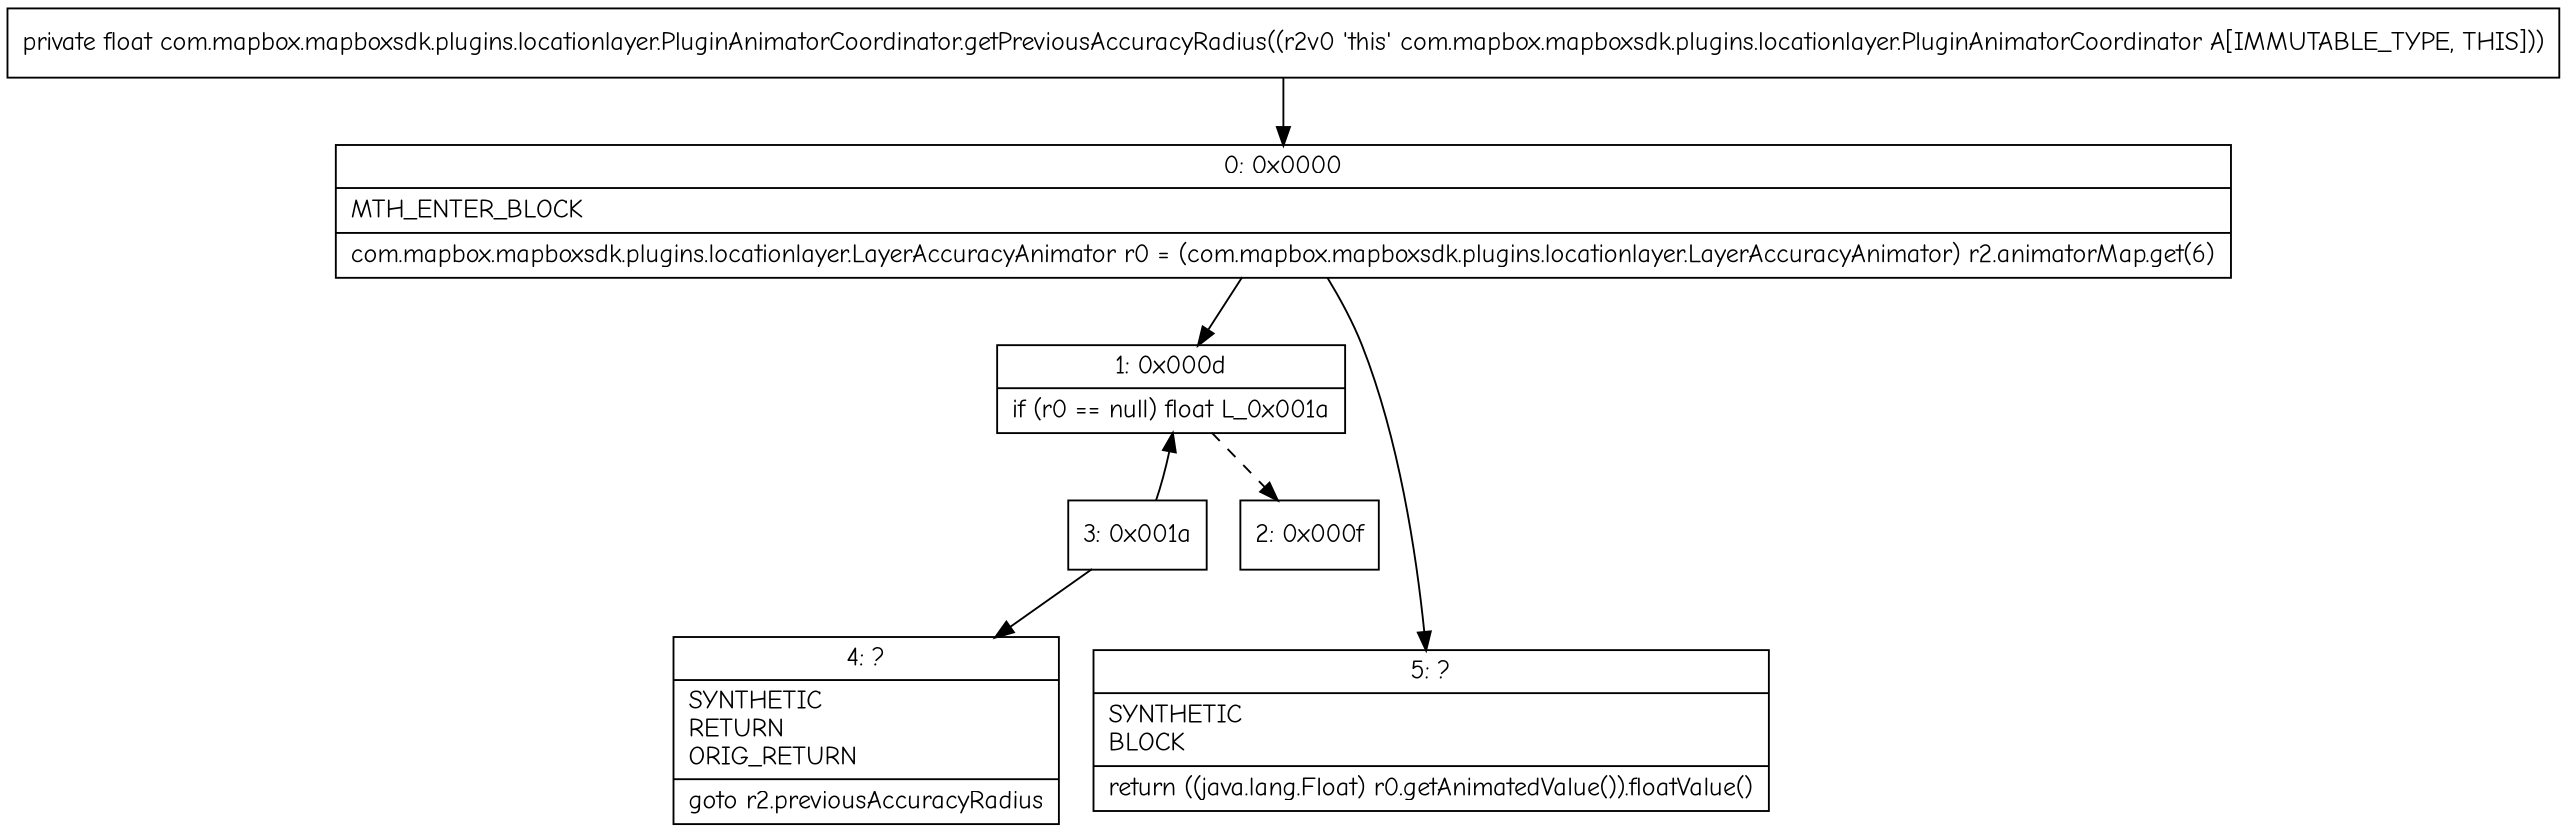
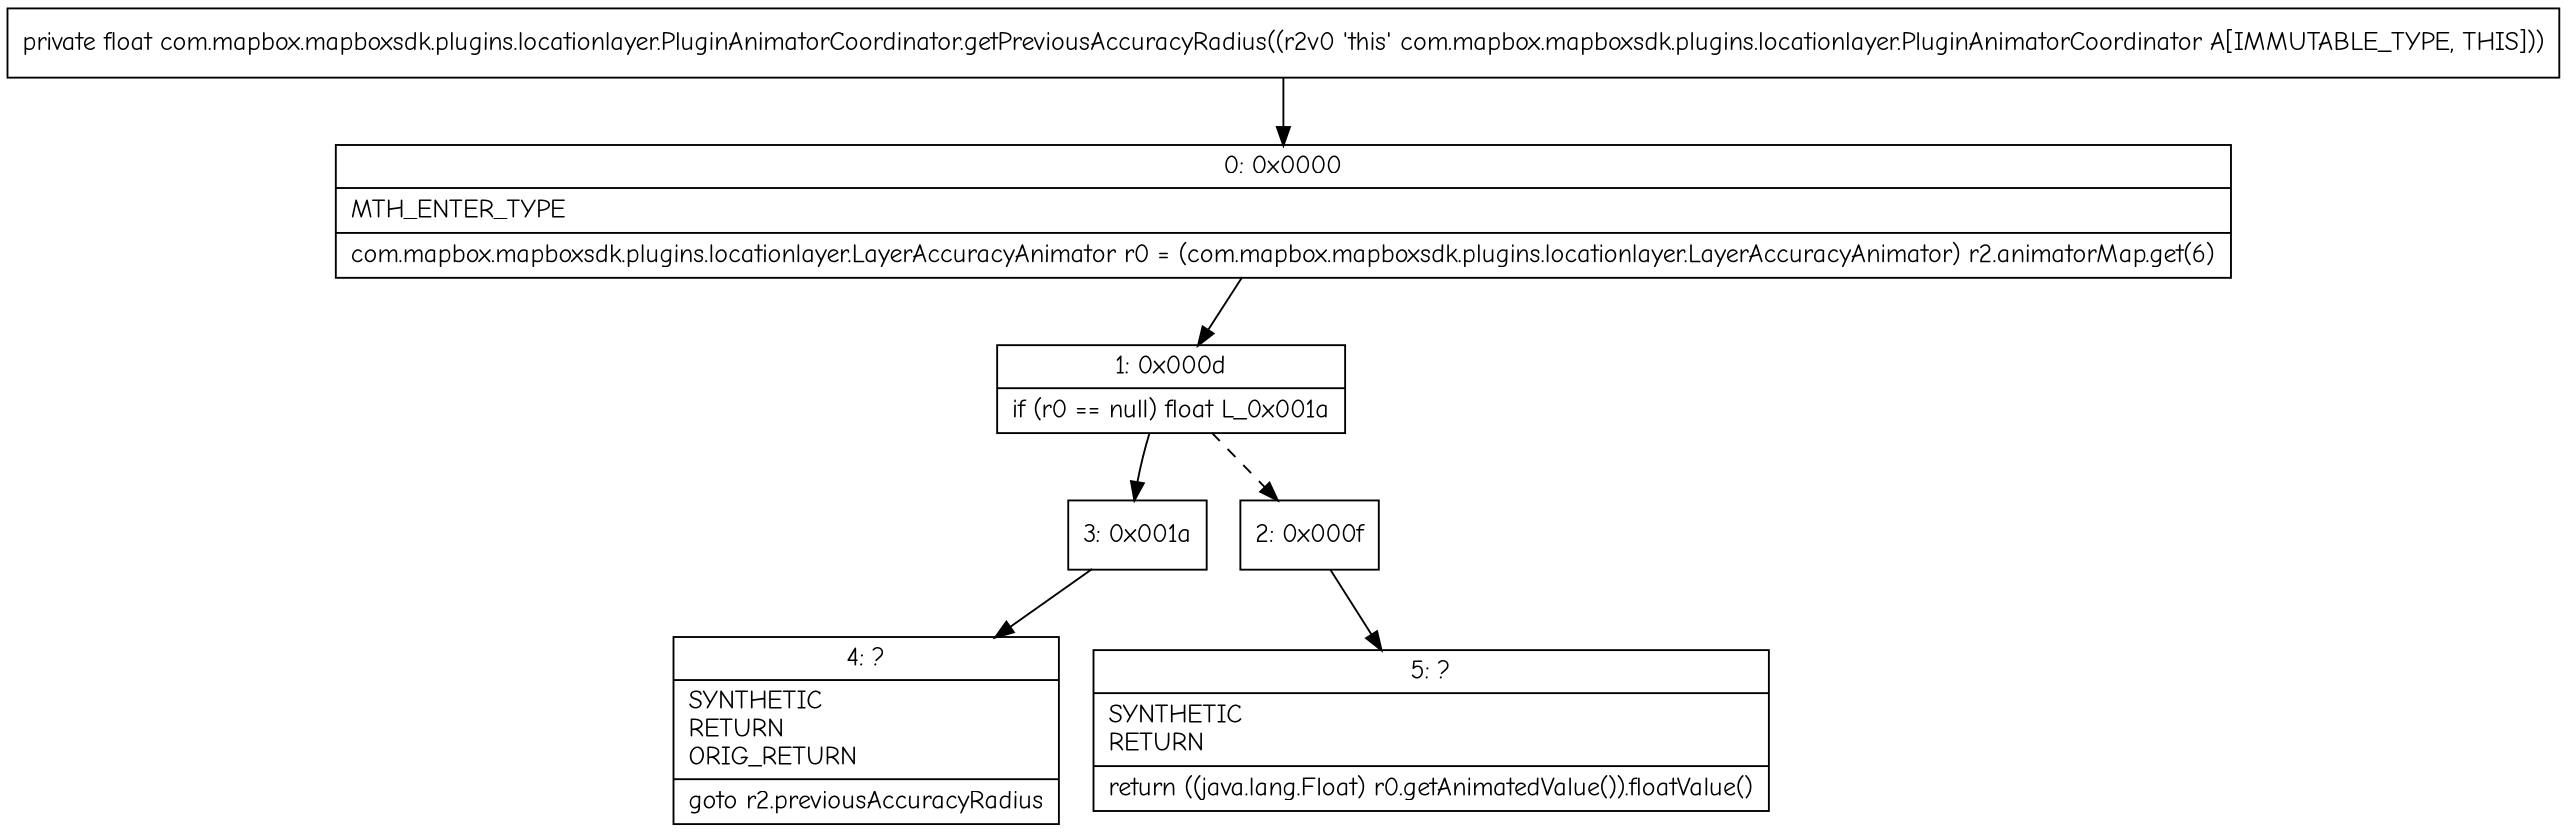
(467, 210) -> (458, 210)
(1394, 449) -> (1351, 602)
(1163, 476) -> (1143, 457)
(1147, 743) -> (1157, 743)
